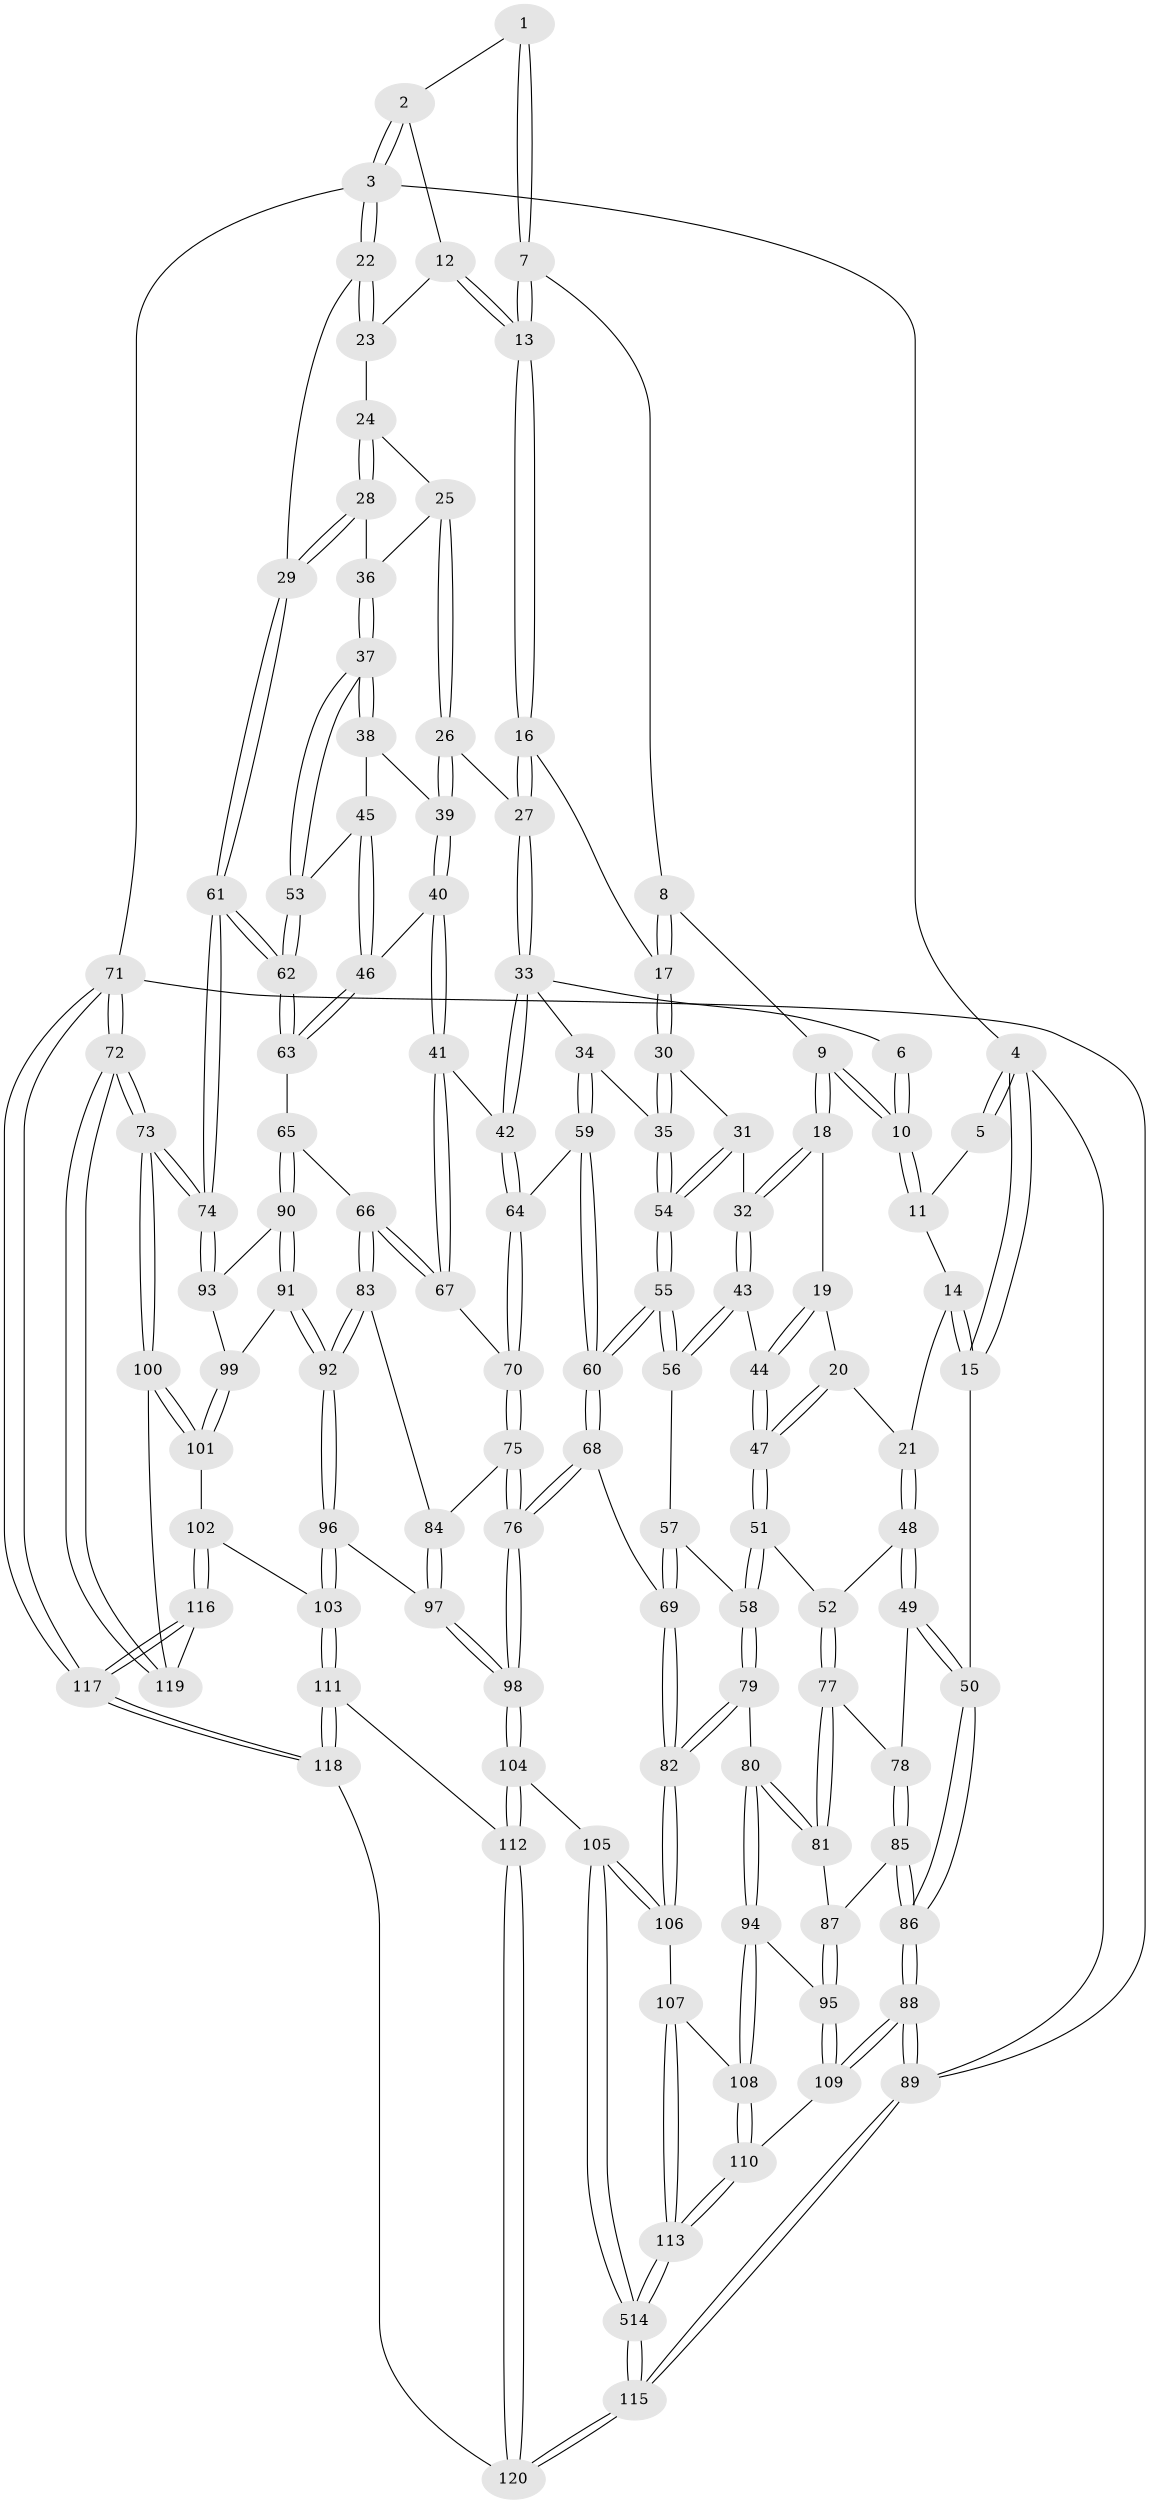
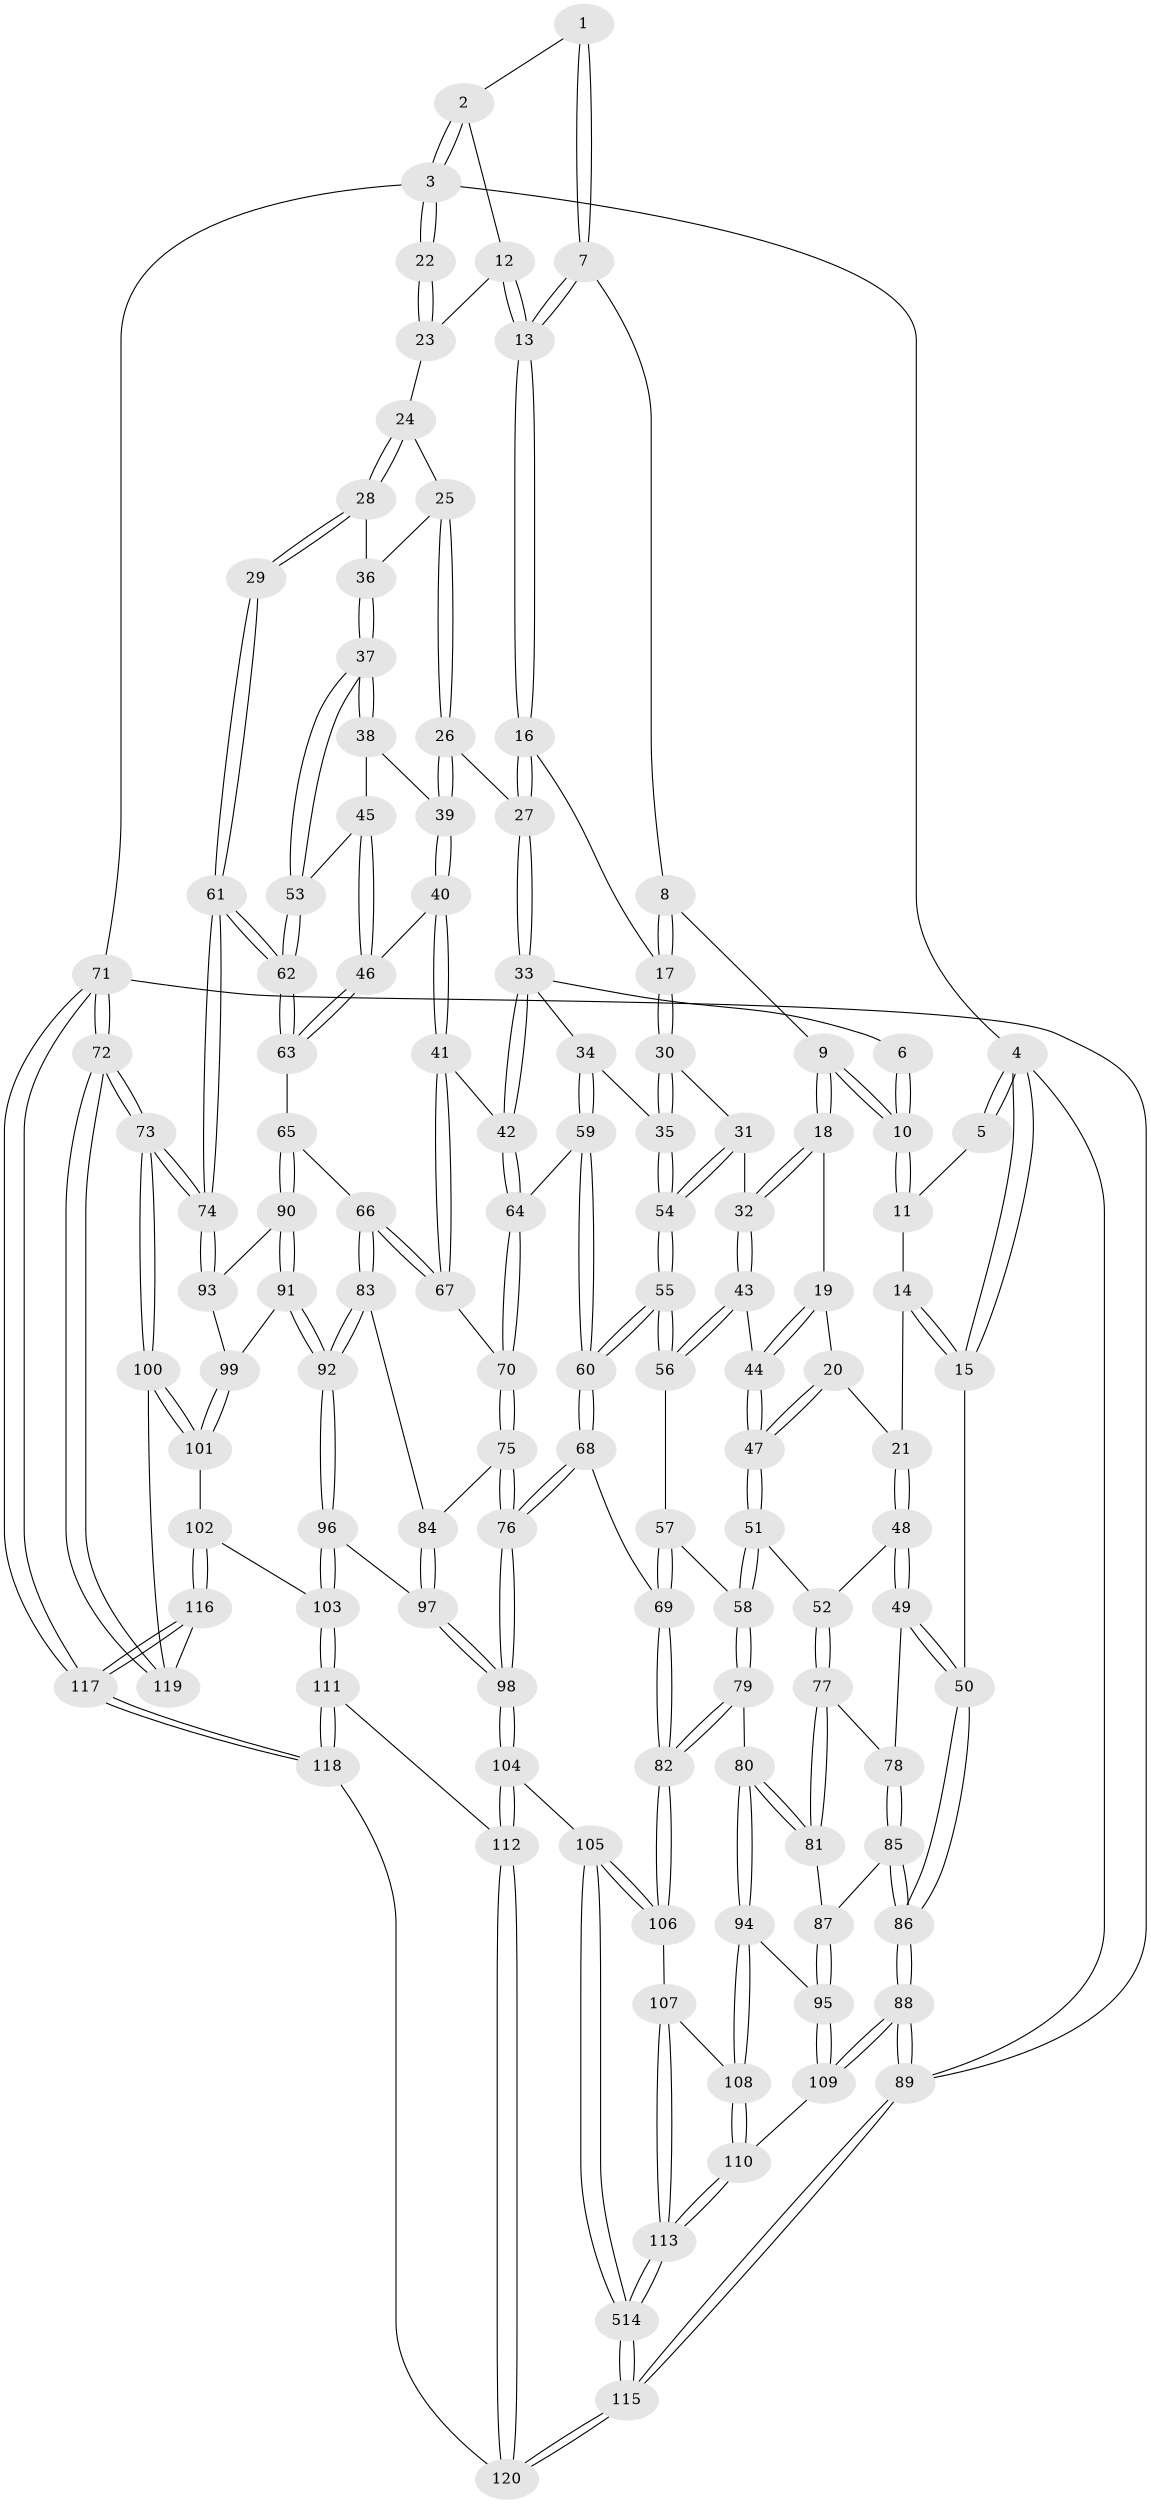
(301, 414) -> none
